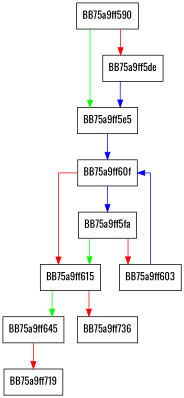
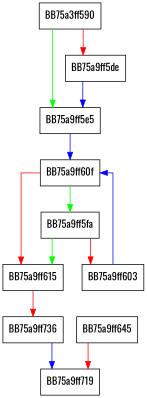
(108, 16) -> (70, 16)
(108, 195) -> (70, 195)
(52, 300) -> none
none -> (52, 352)
